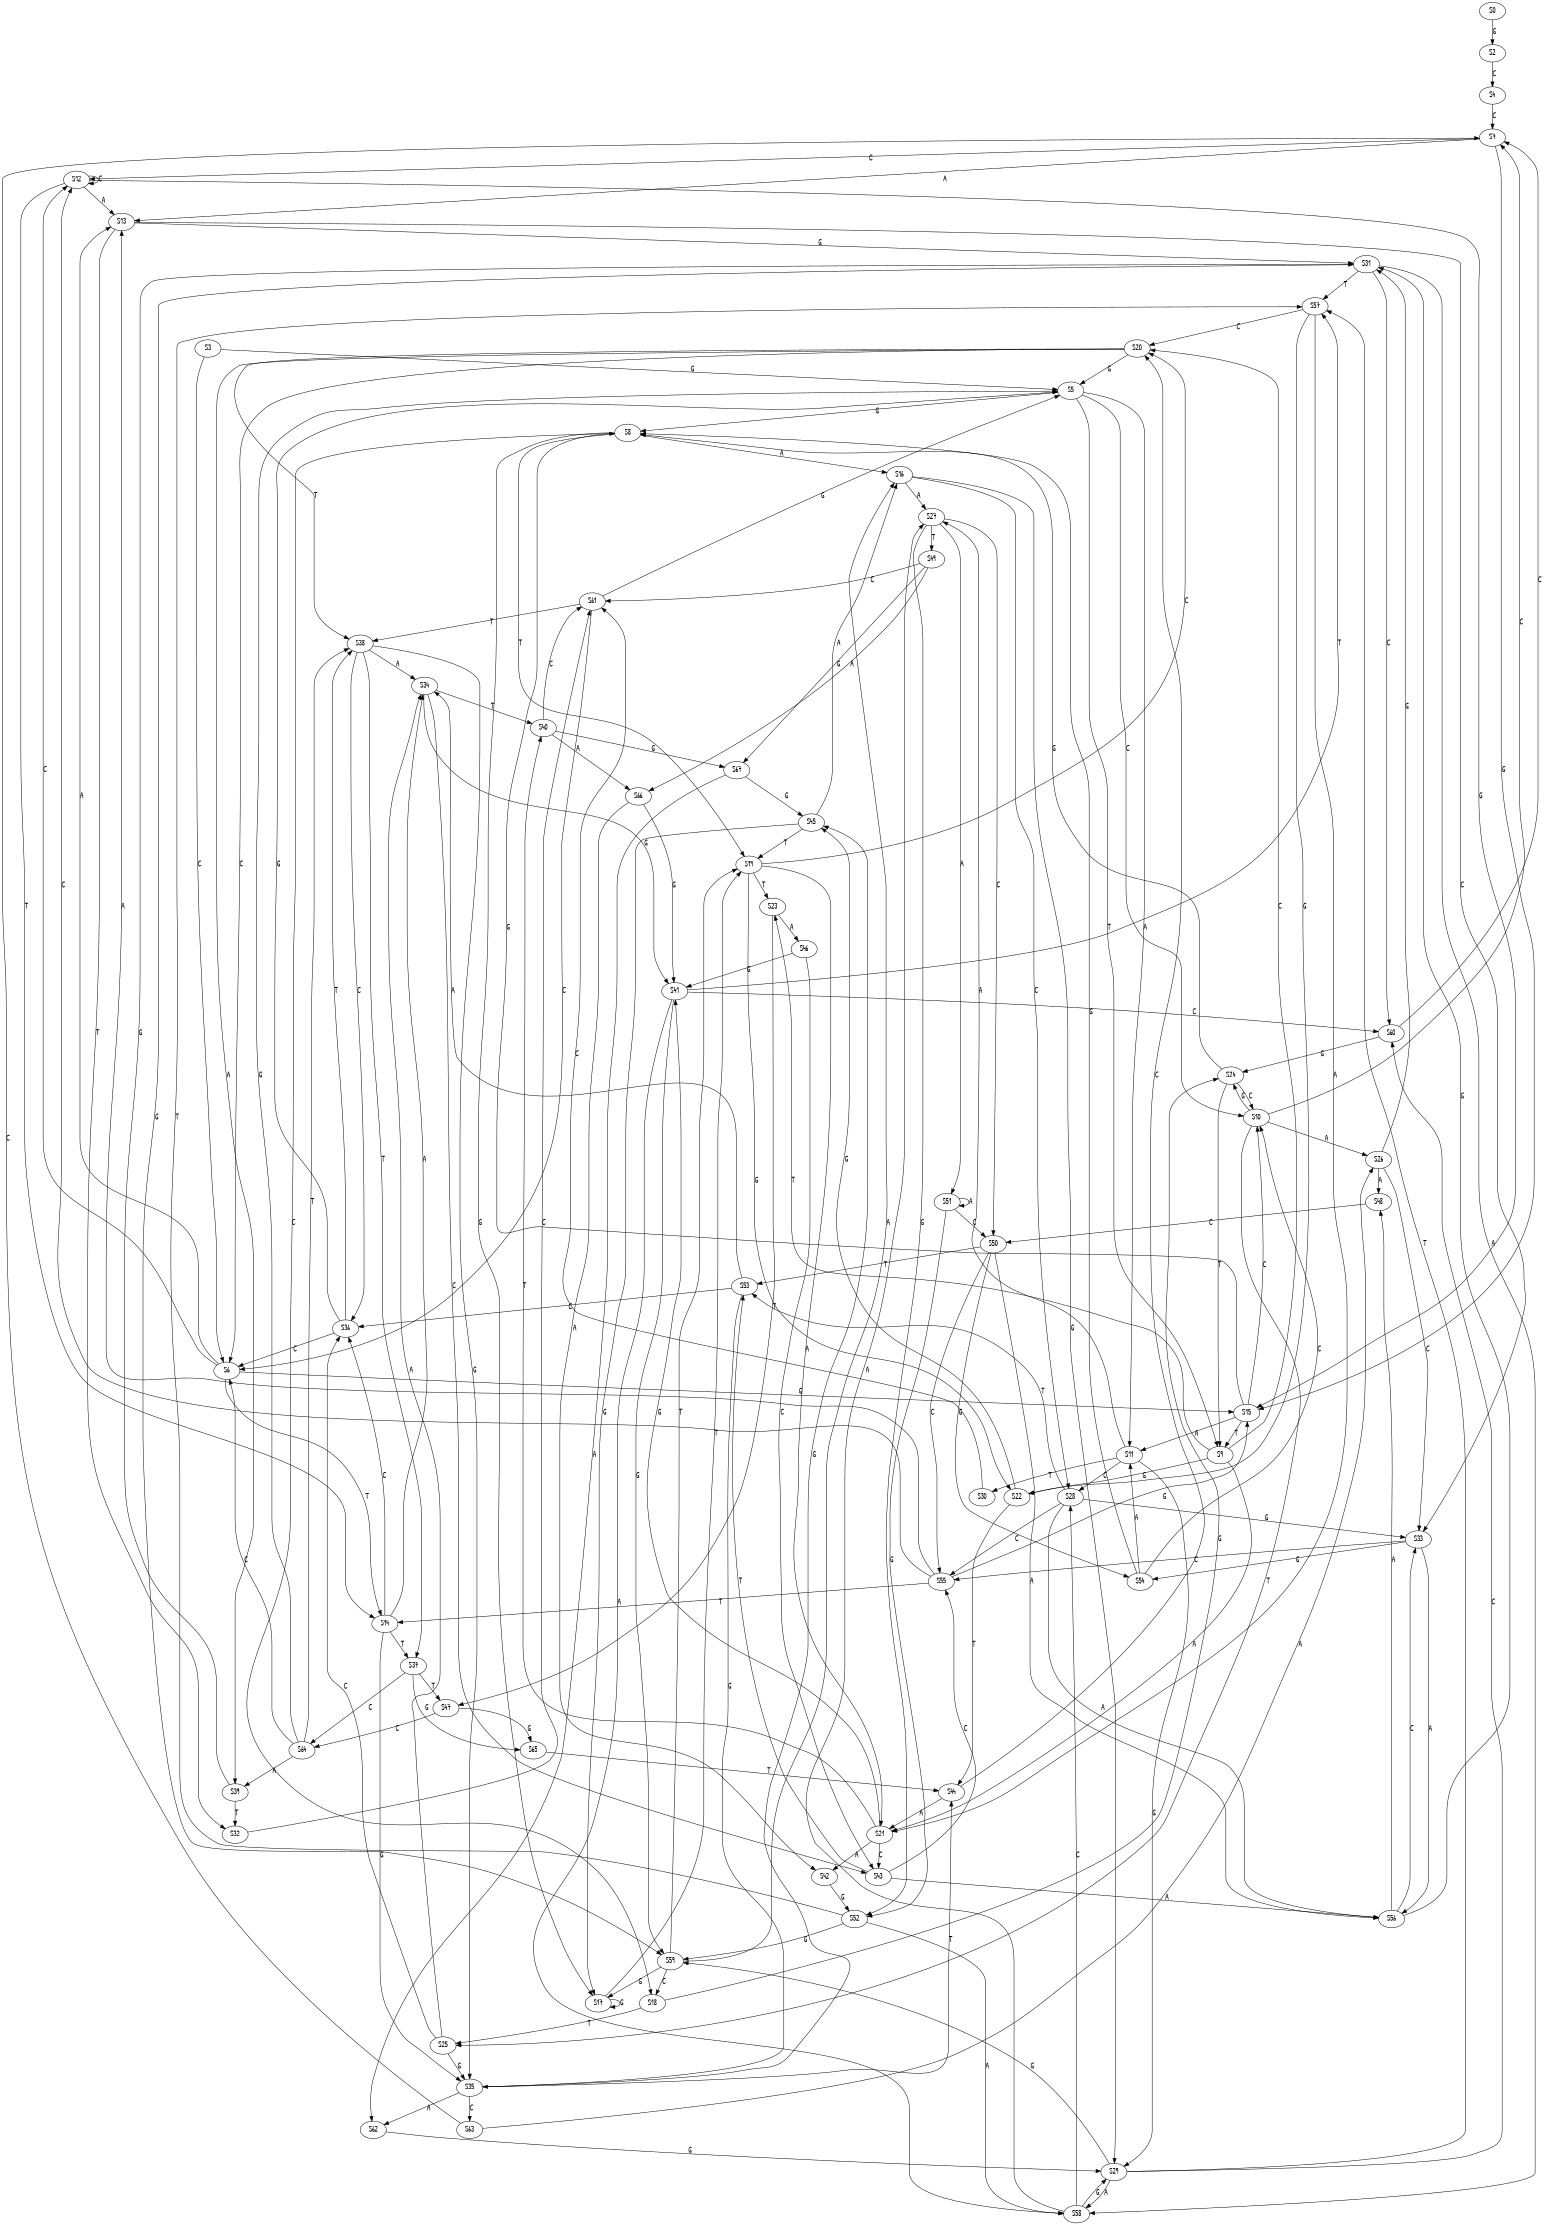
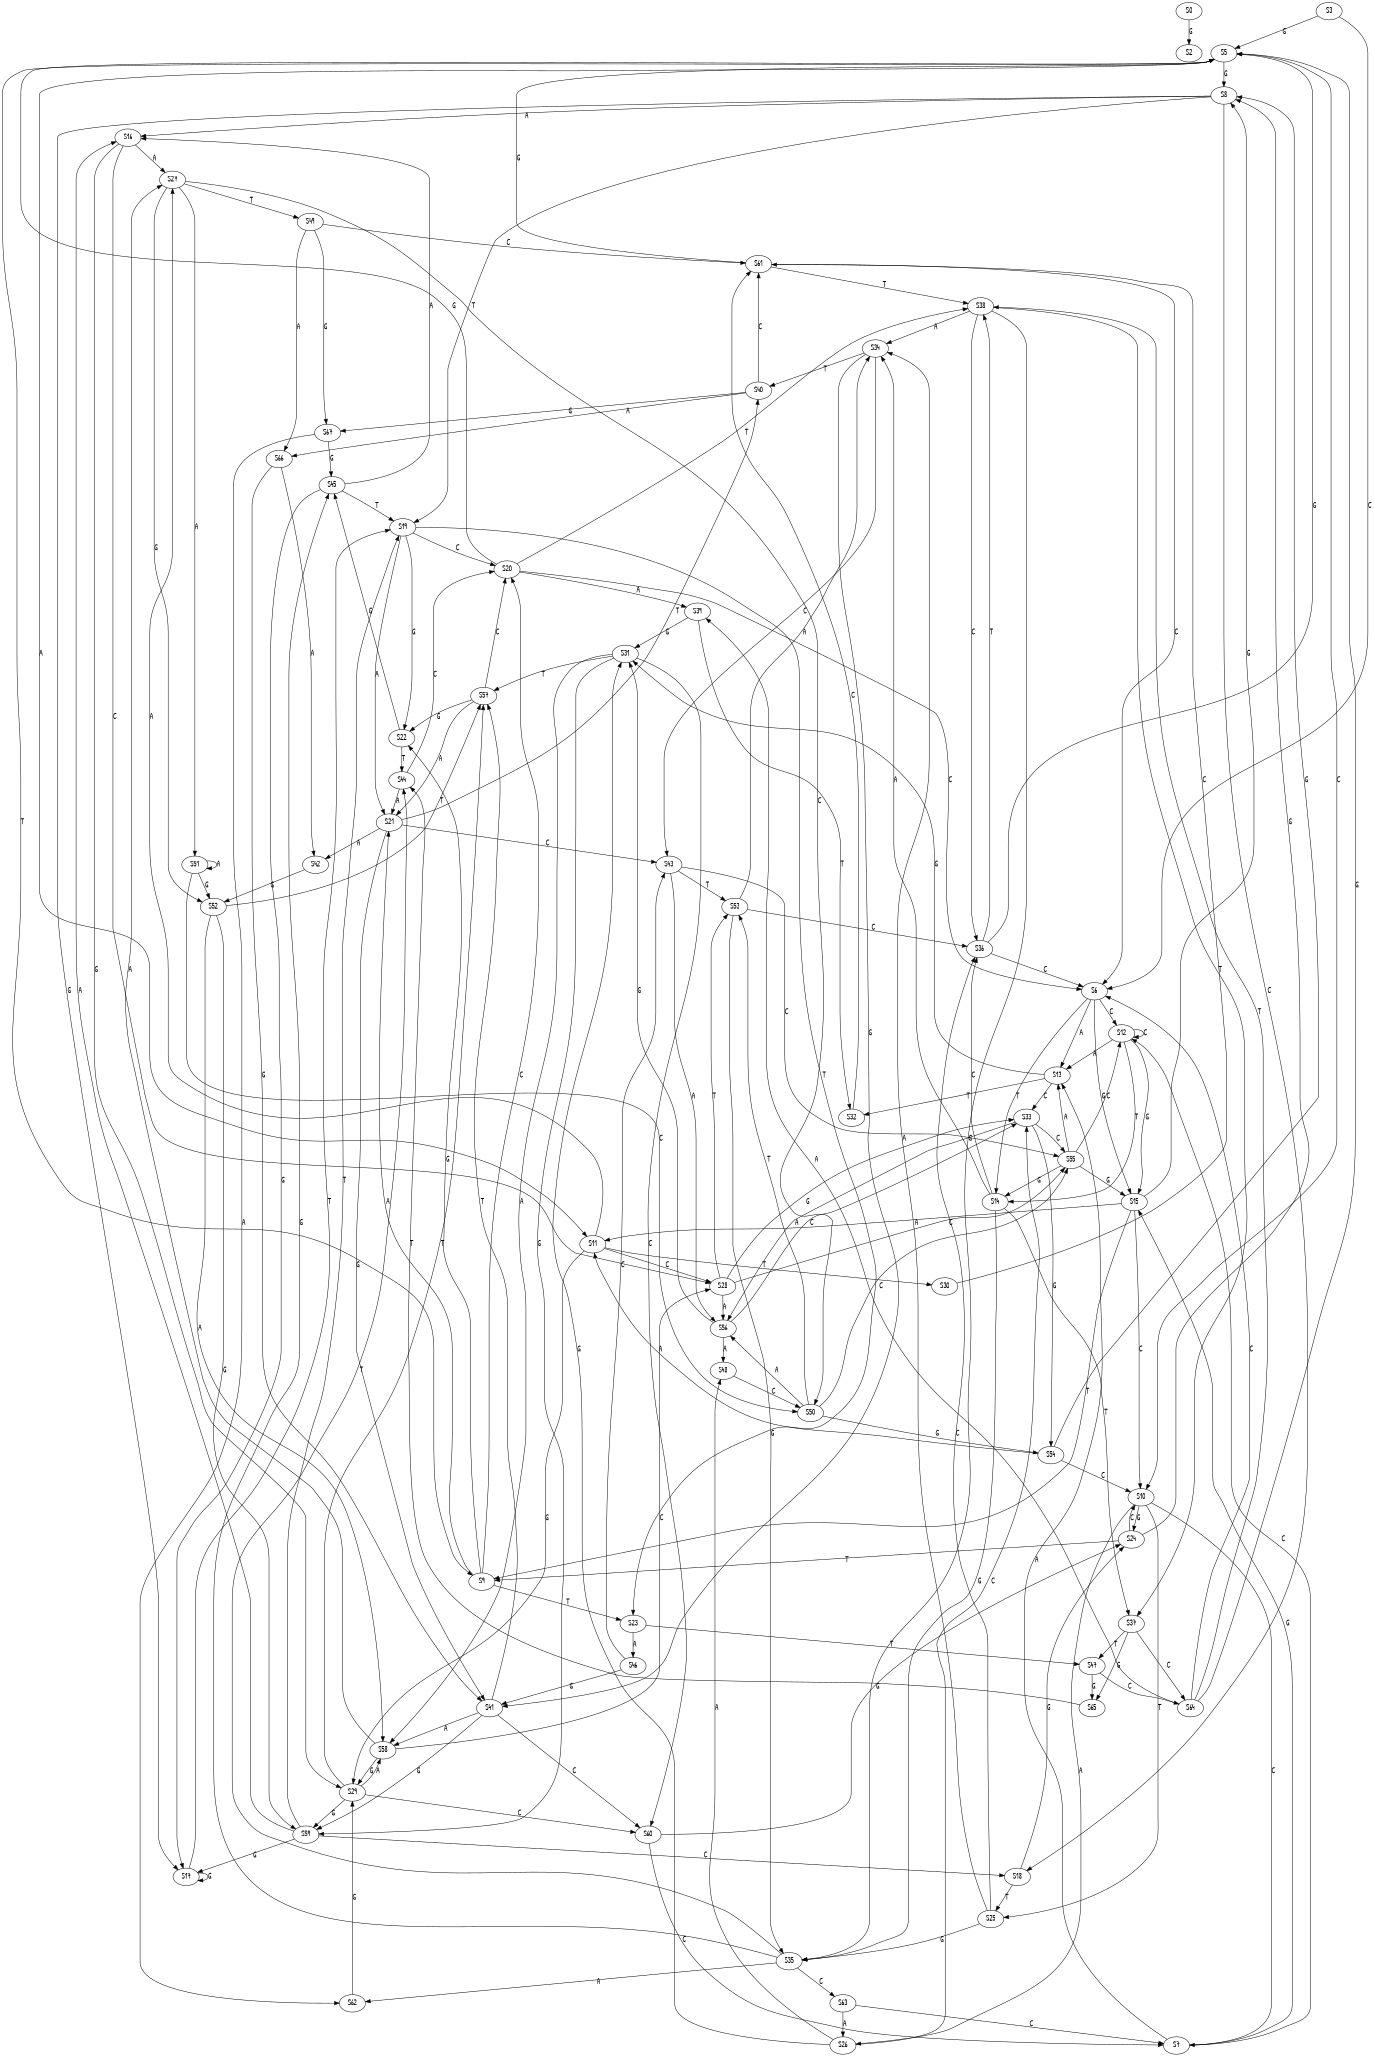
(1492, 95) -> none
(721, 1603) -> (1039, 1181)
